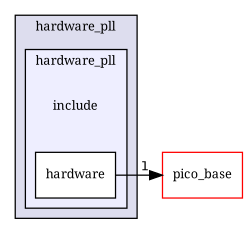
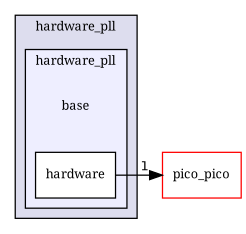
(76, 107) -> (76, 107)
(202, 175) -> (202, 175)
